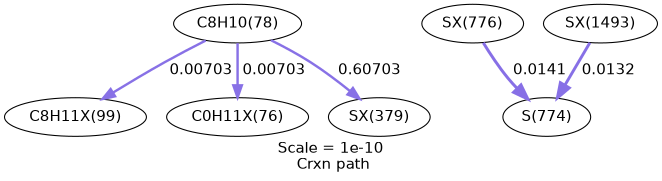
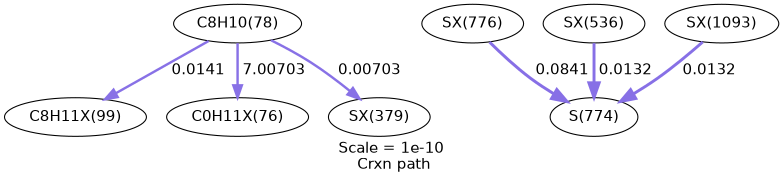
none -> (594, 24)
(600, 24) -> (722, 24)
(199, 70) -> (196, 70)
(272, 70) -> (272, 70)
(367, 70) -> (367, 70)
(538, 70) -> (560, 70)
